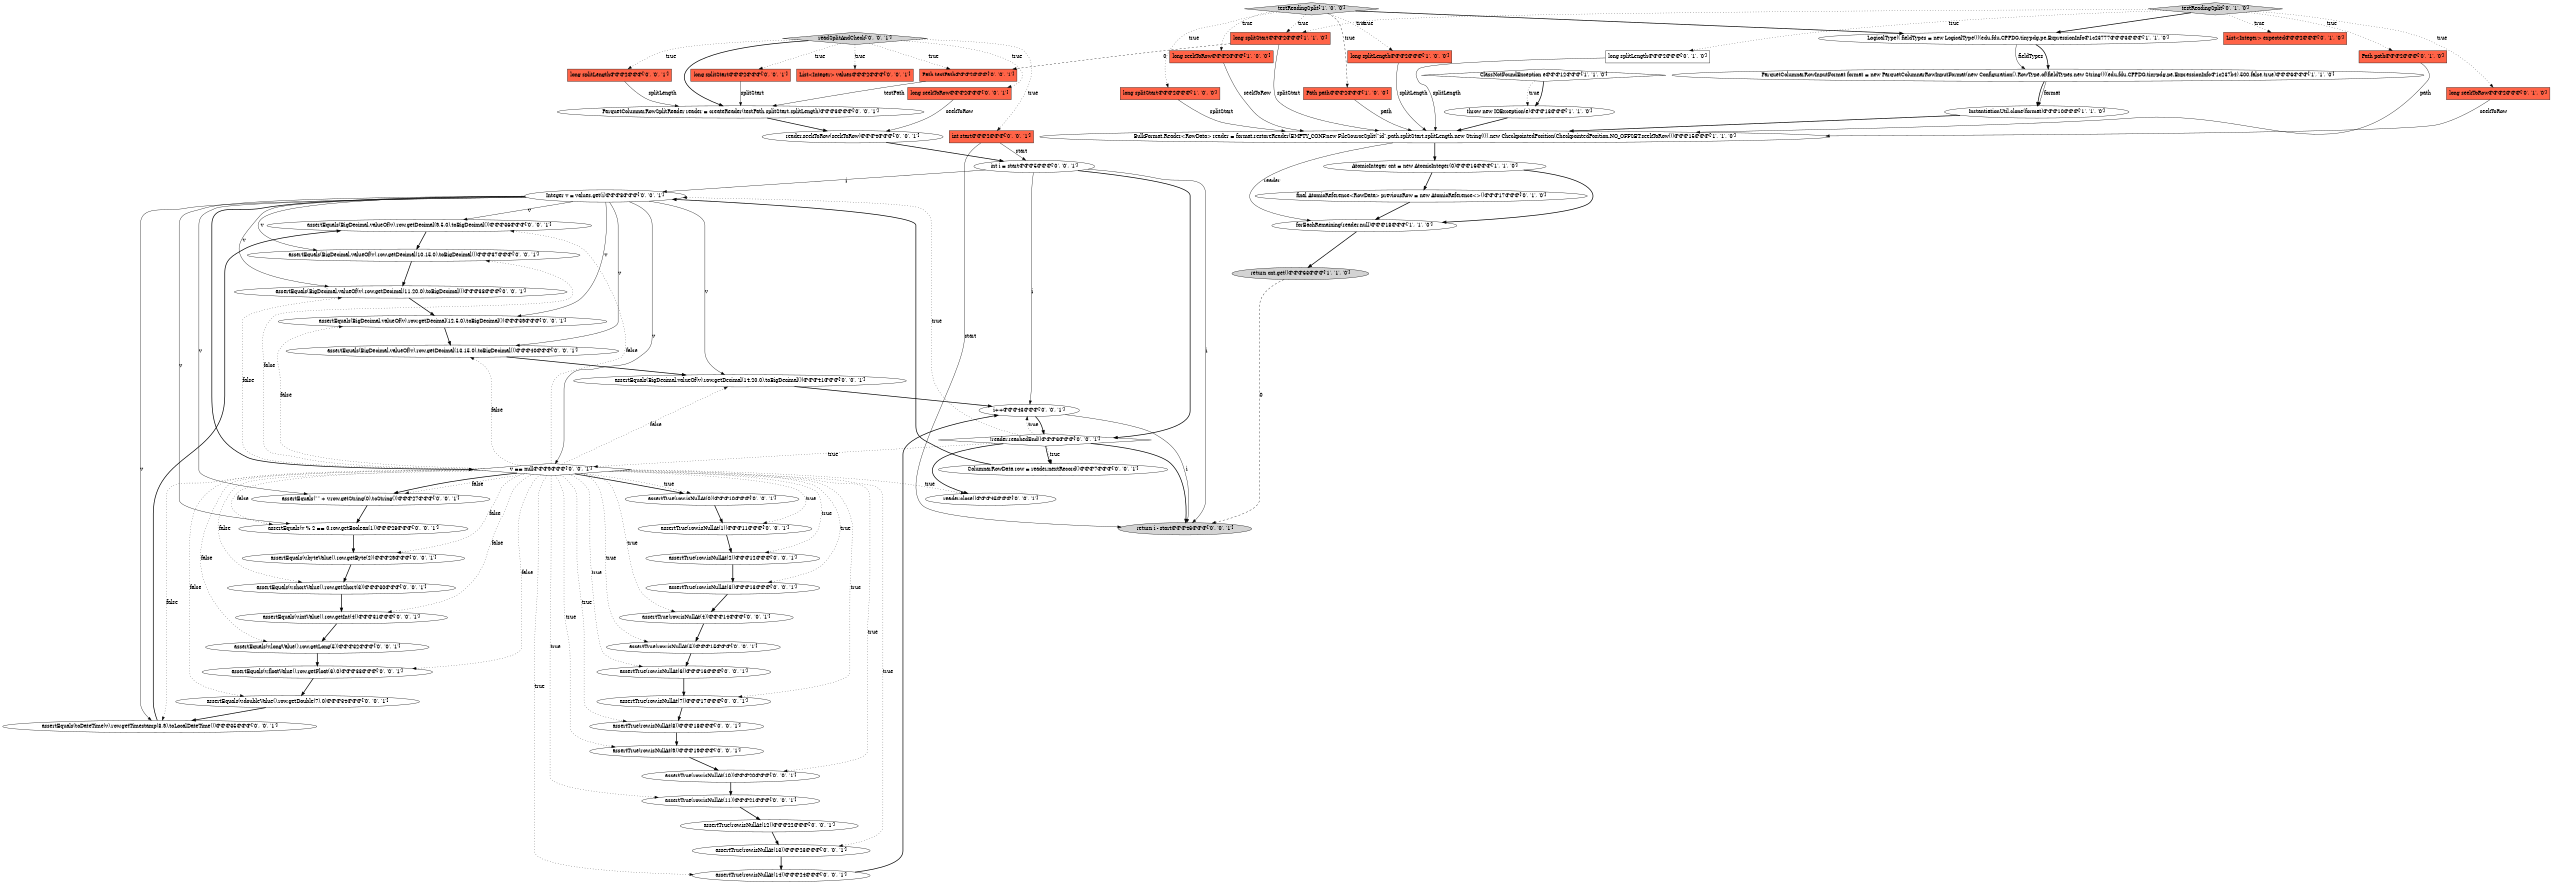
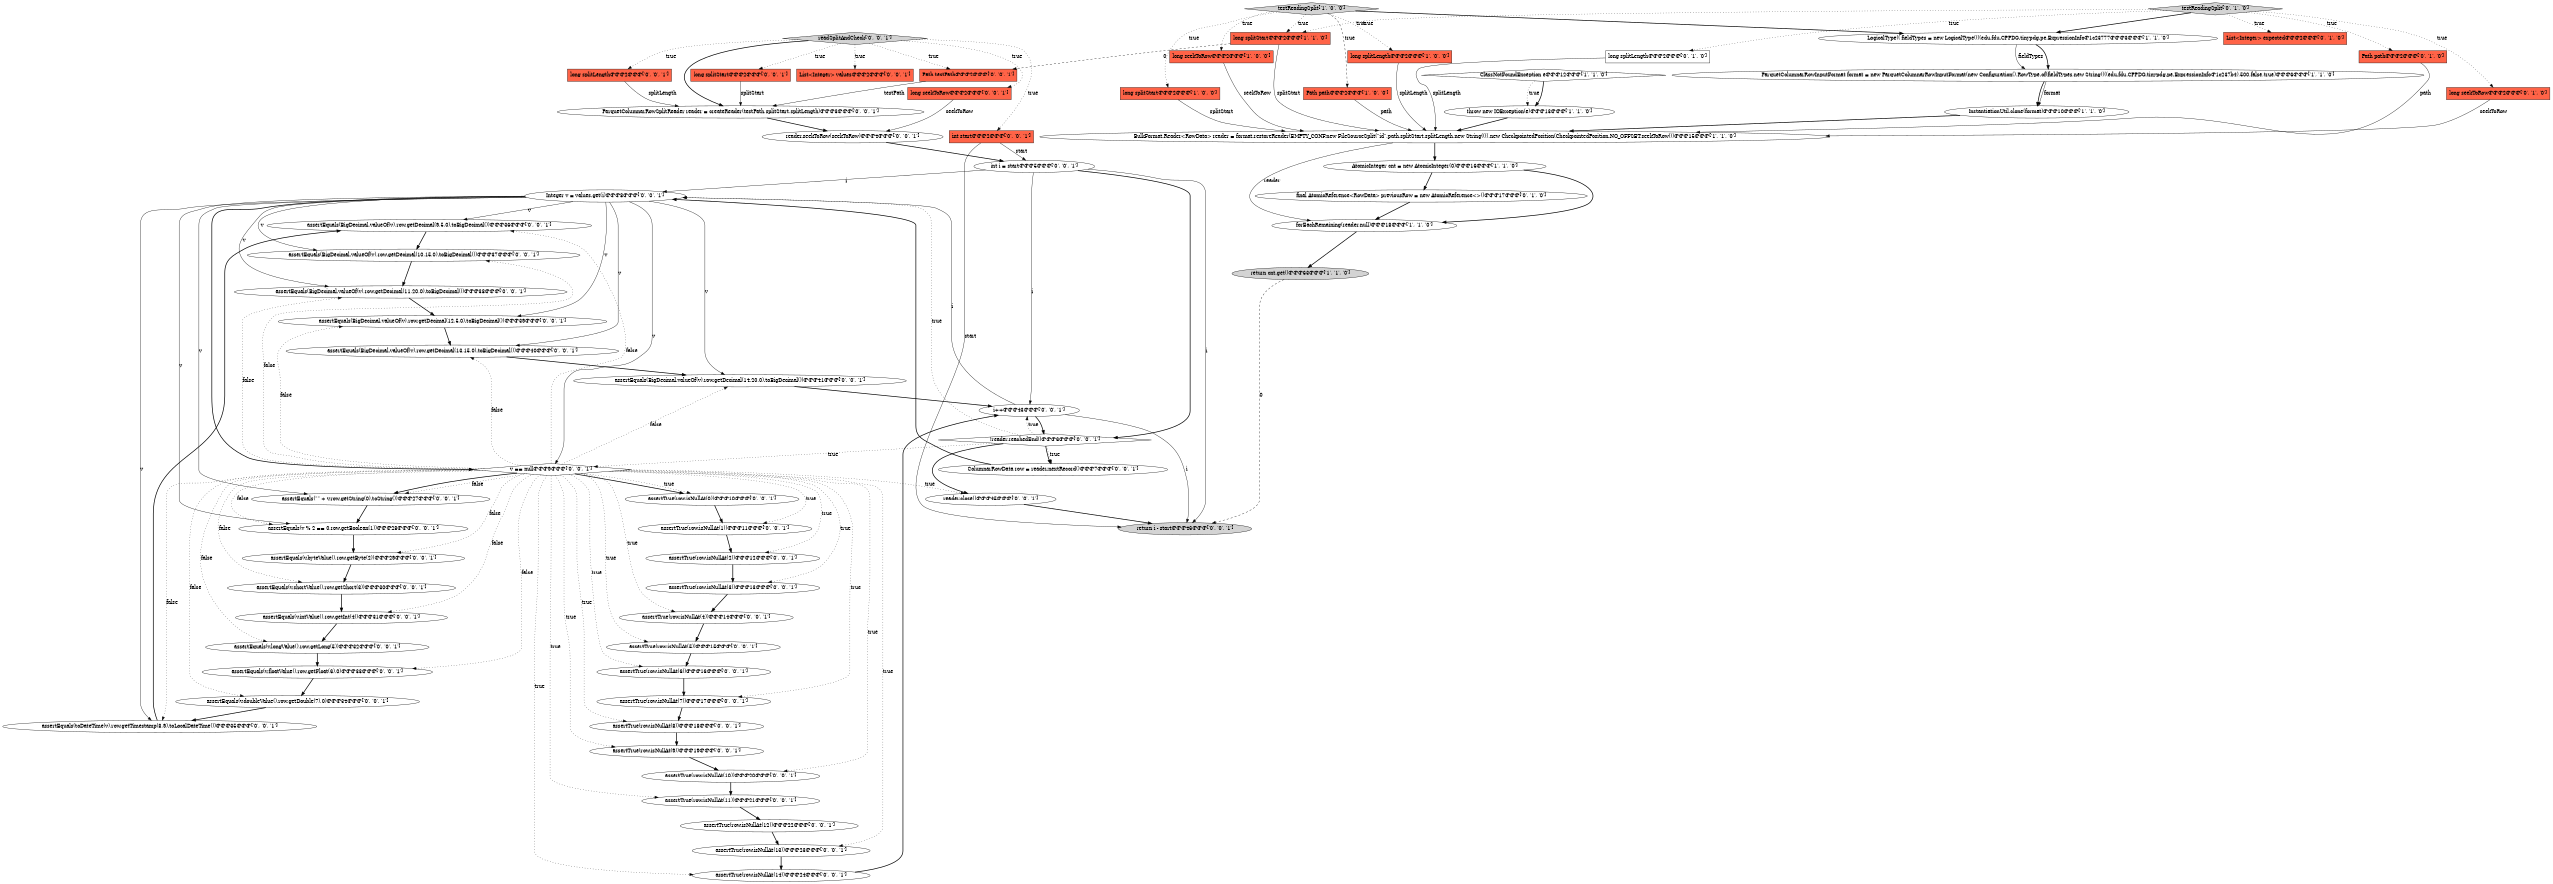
none -> (928, 207)
(1160, 457) -> (1086, 514)
